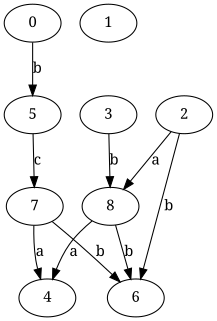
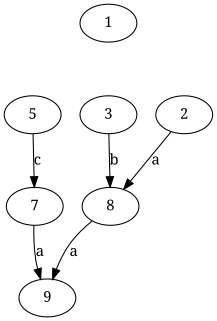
(33, 23) -> none
(47, 298) -> (47, 298)
(136, 298) -> none
